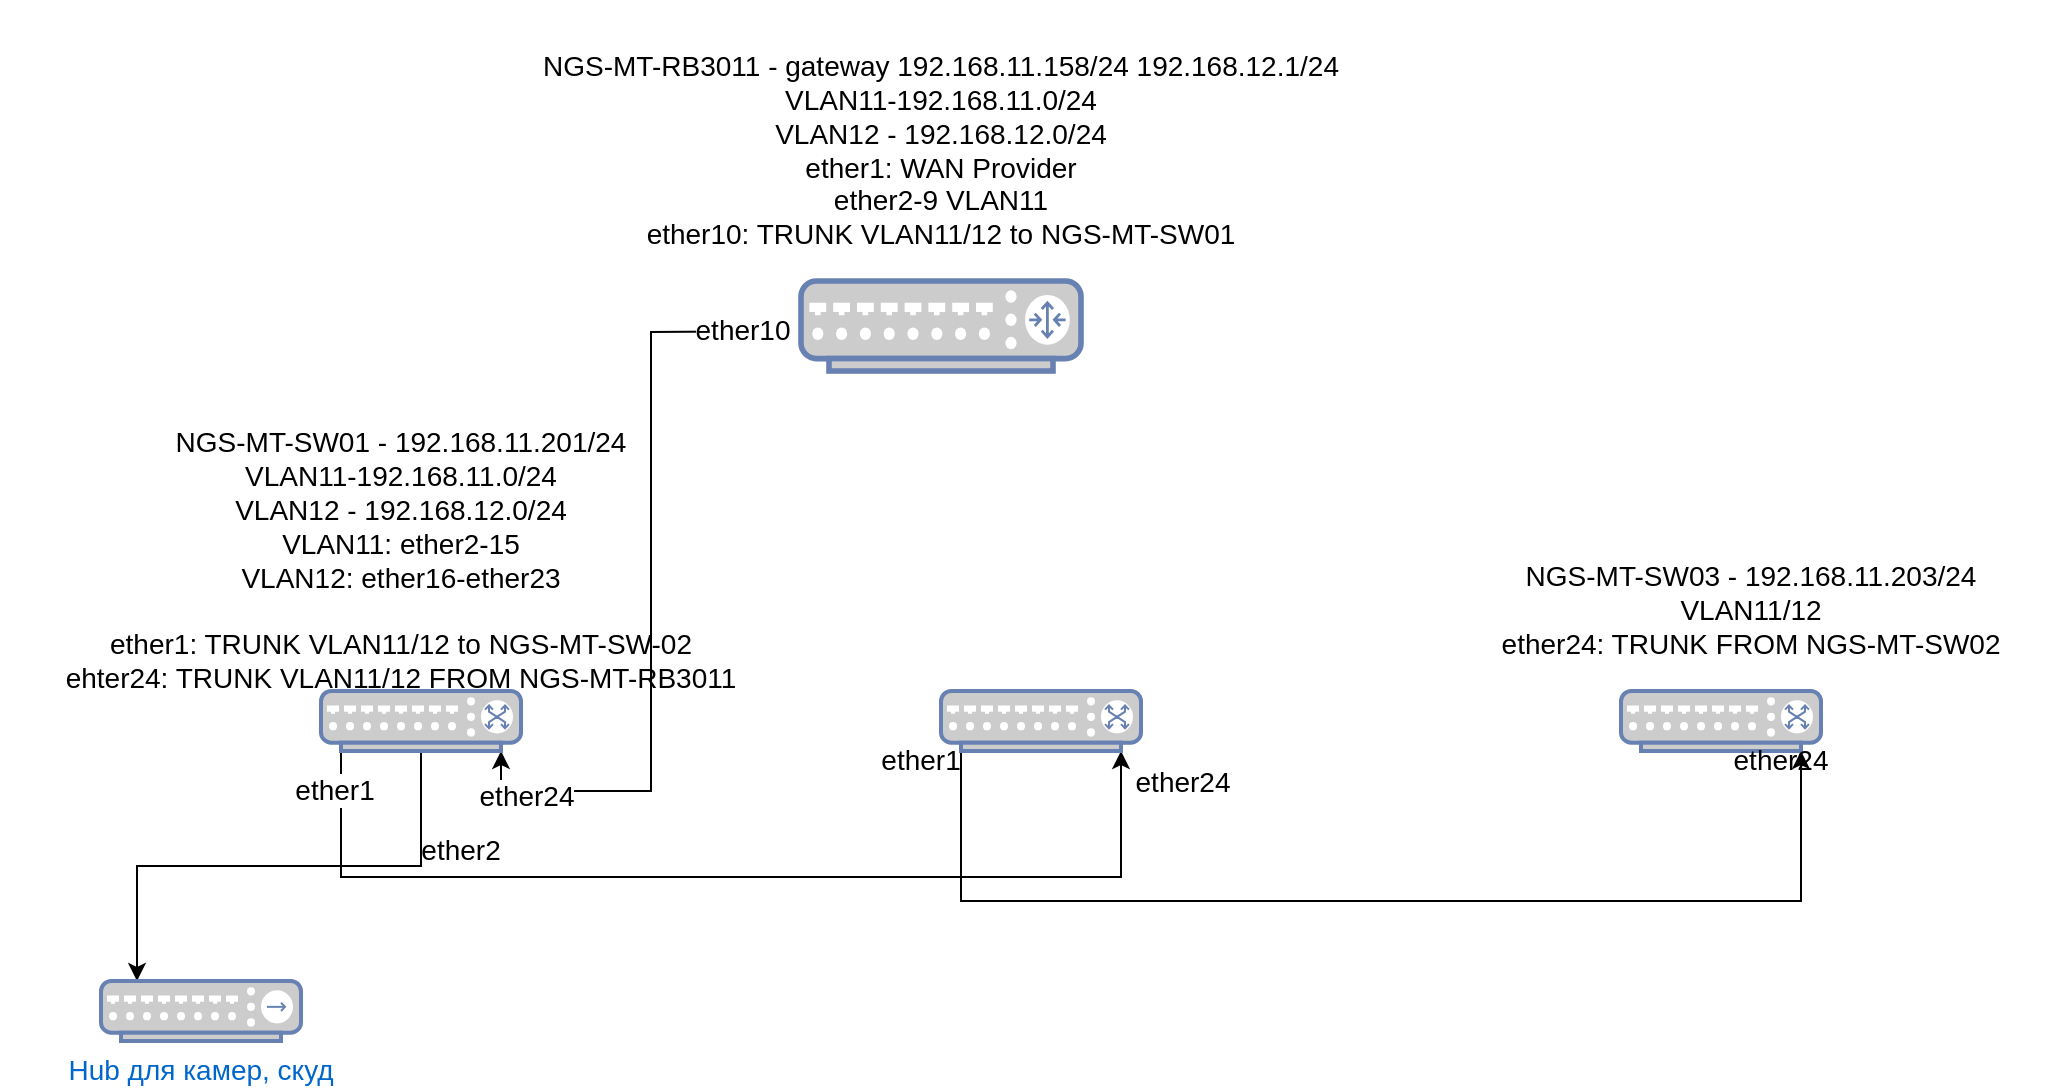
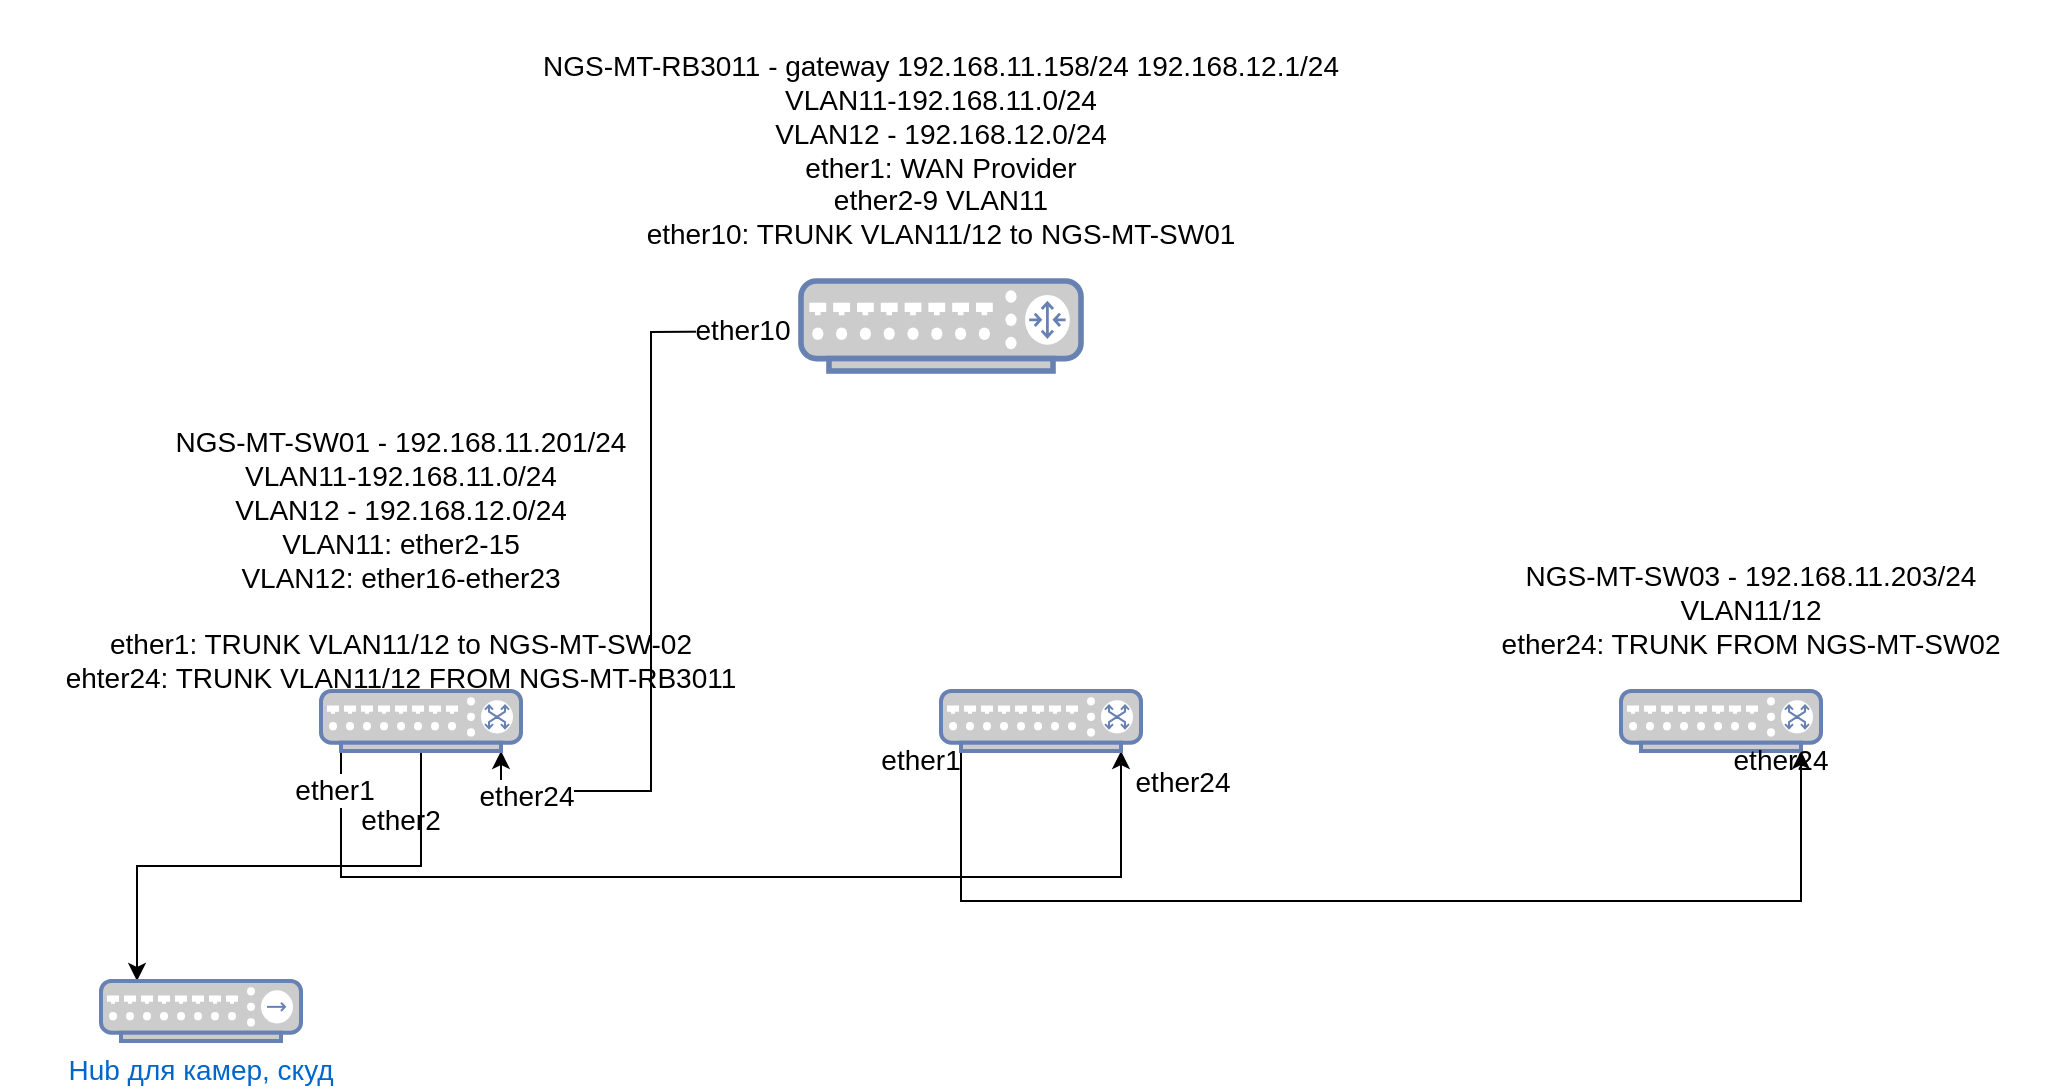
(461, 851) -> (401, 821)
